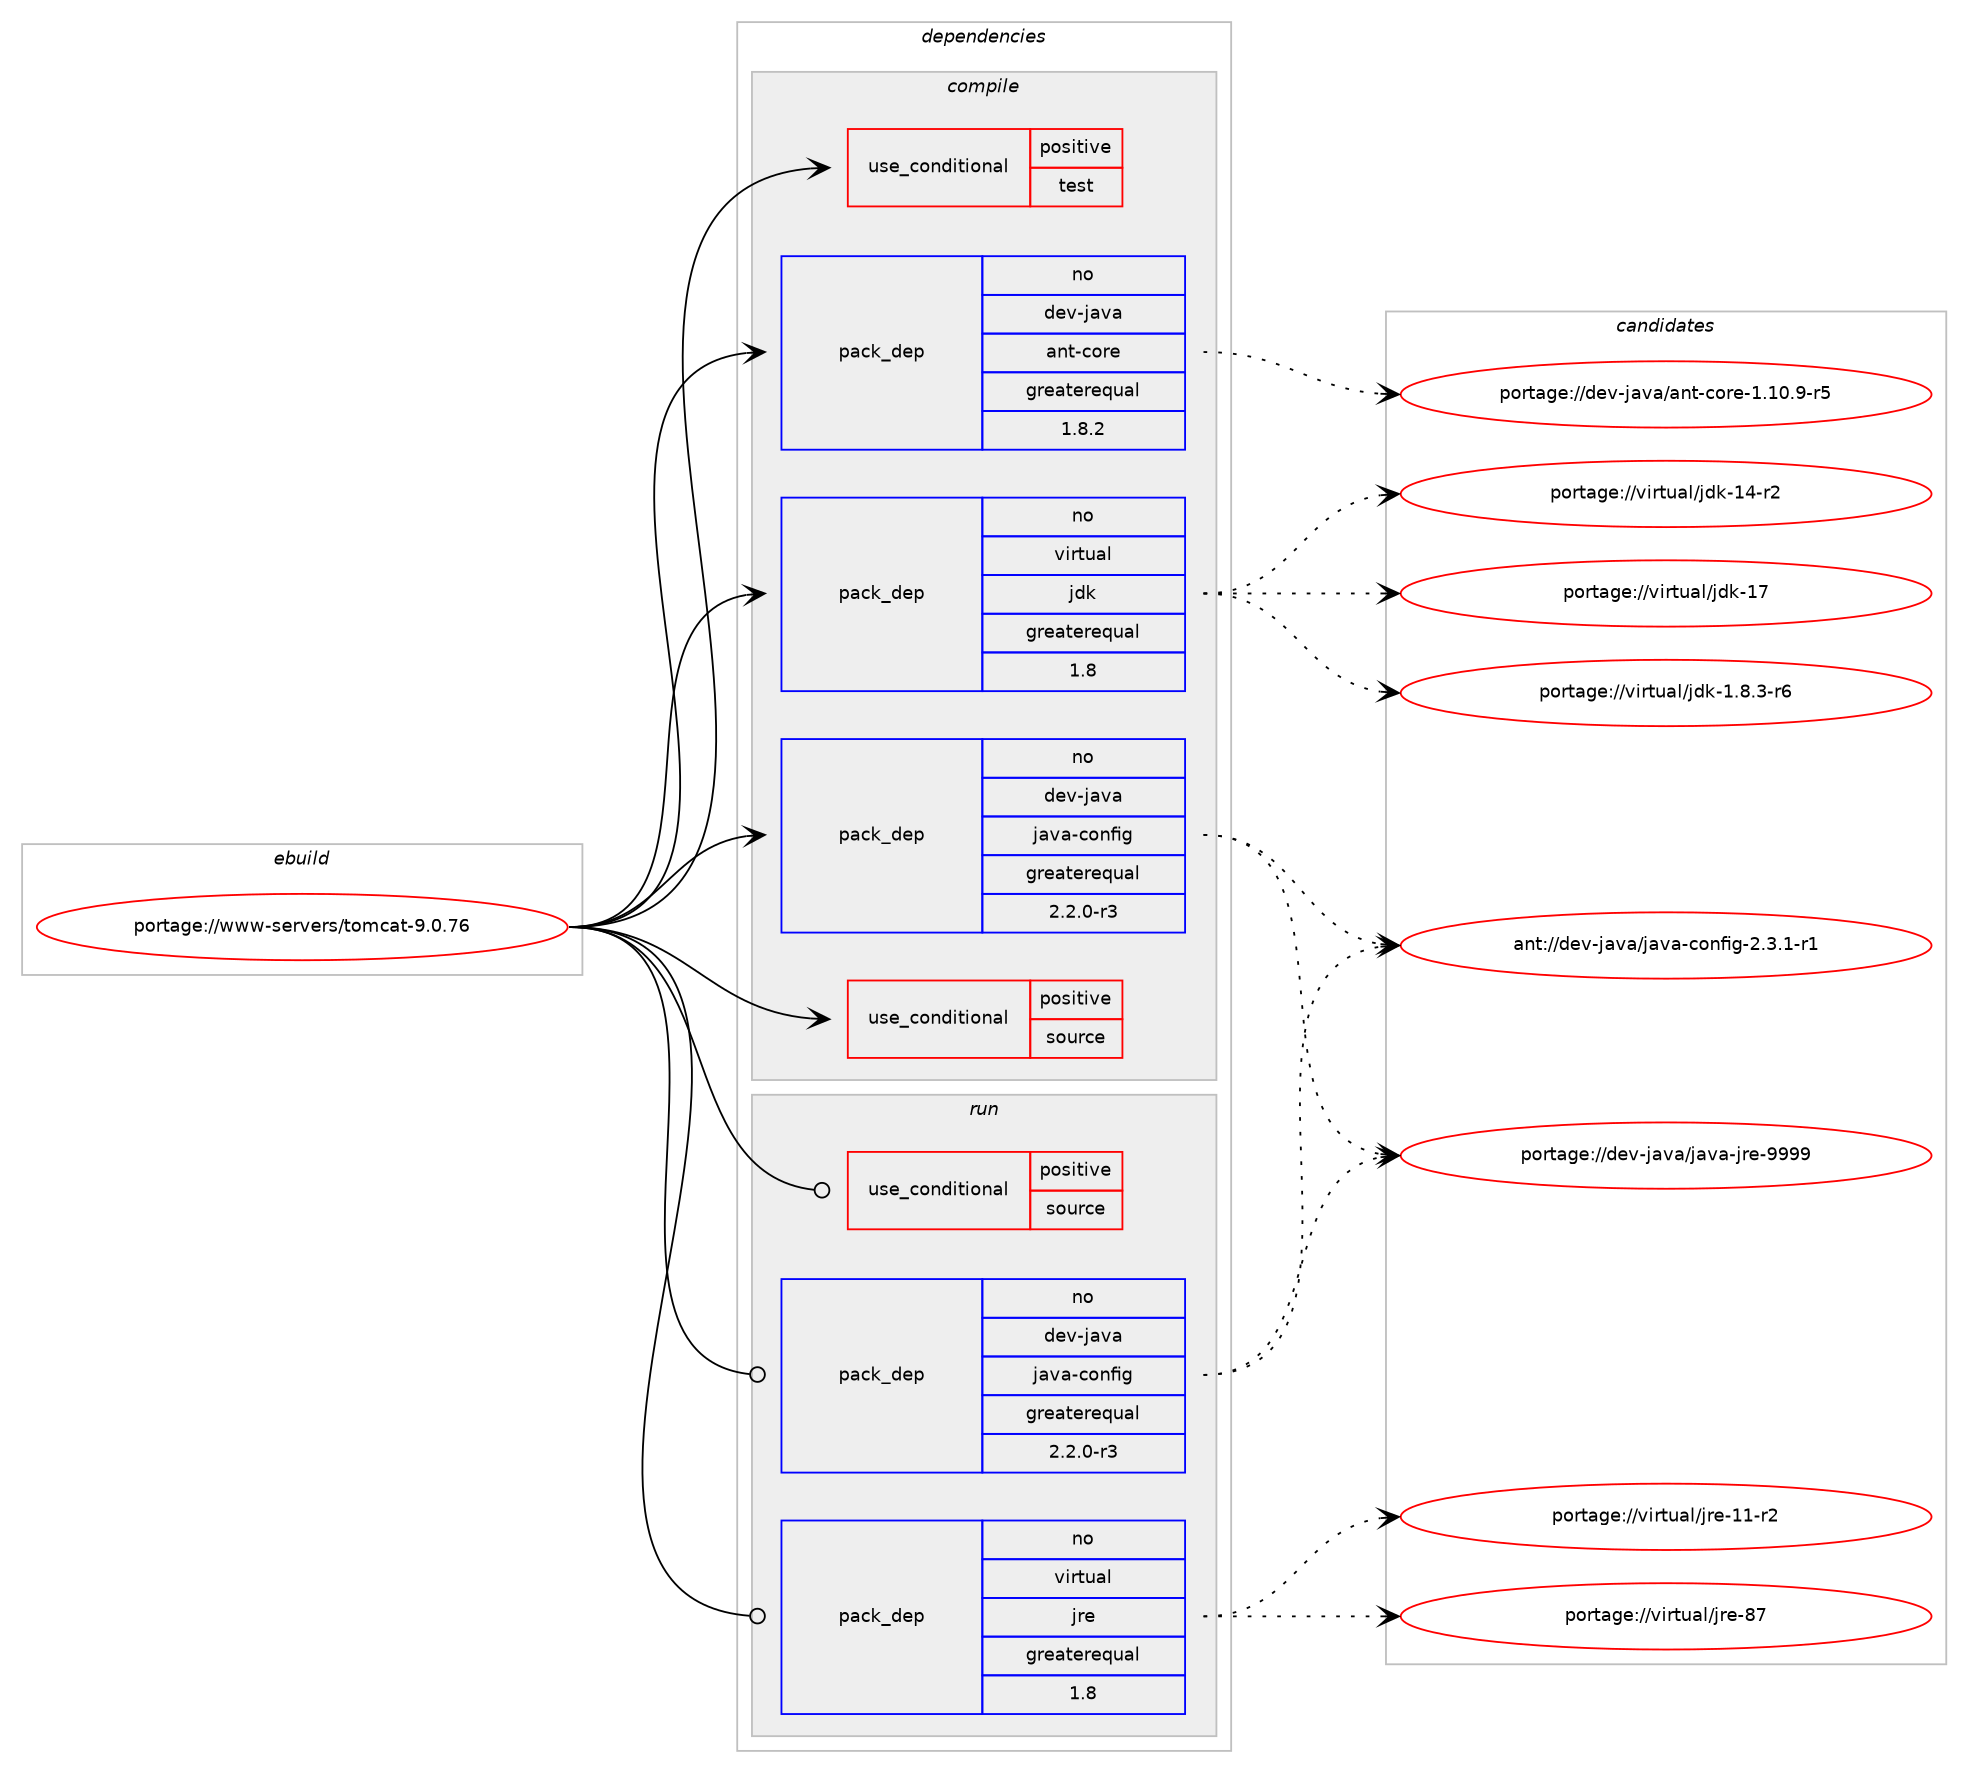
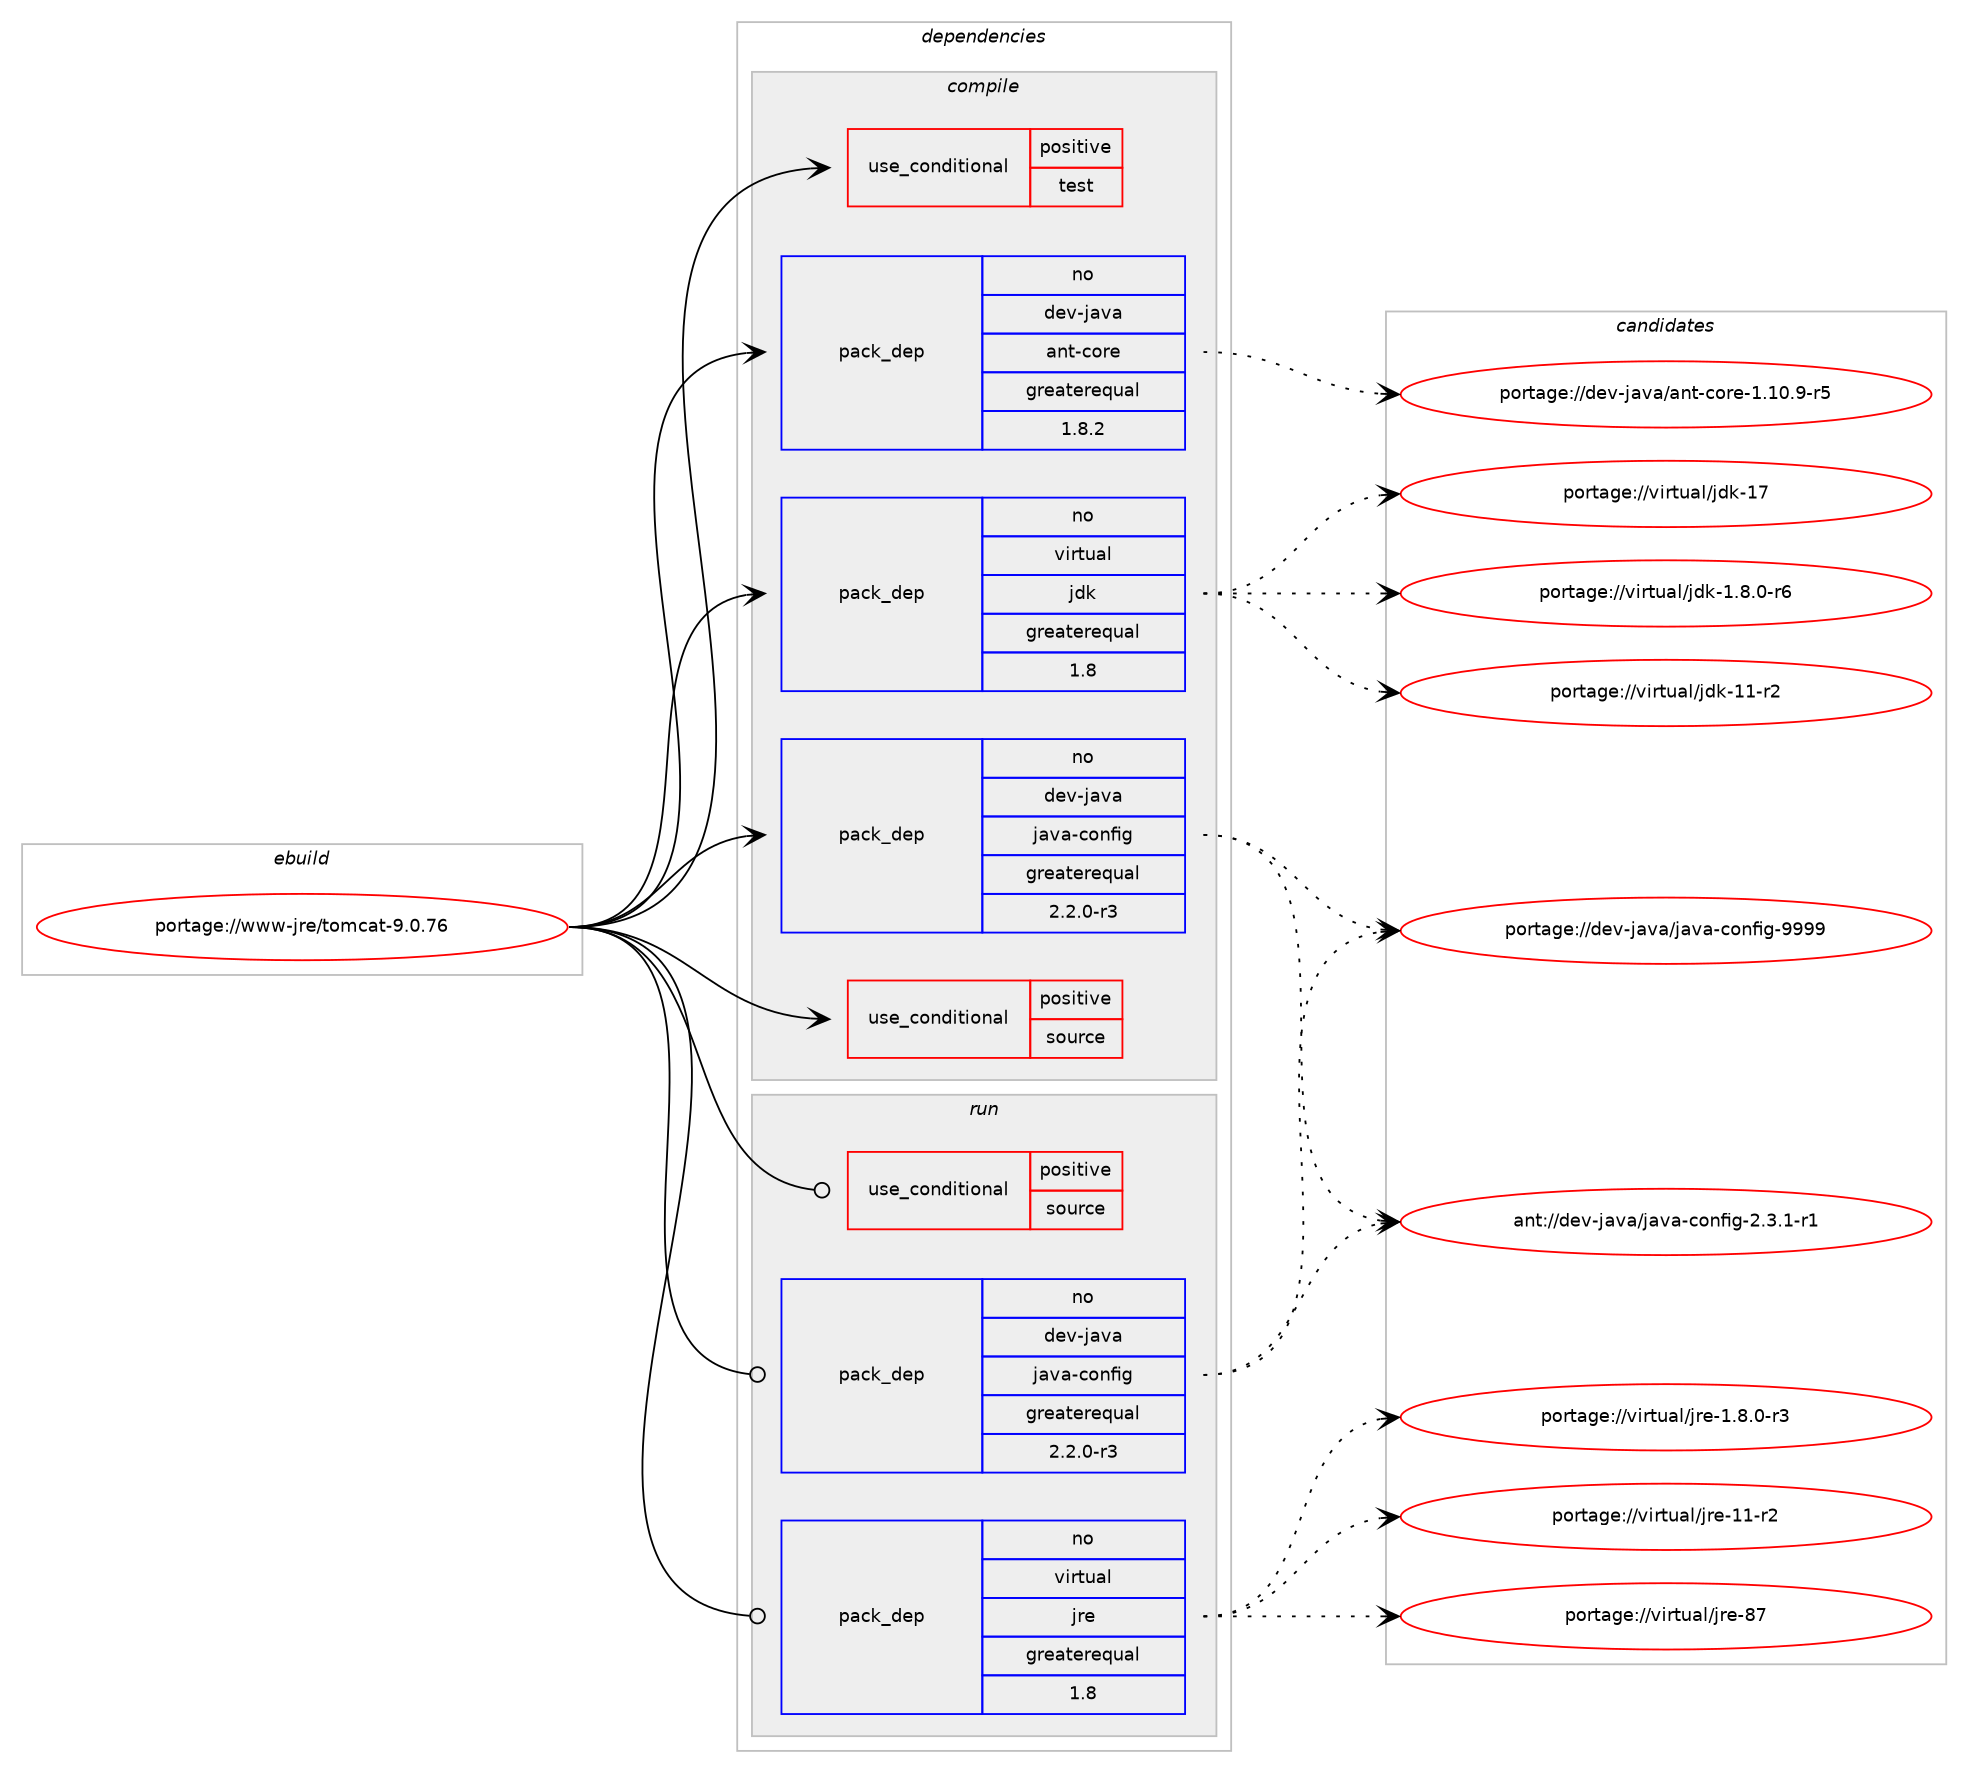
(1666, 494) -> (1666, 693)
(1666, 693) -> (1666, 593)
(302, 927) -> (302, 927)
(1666, 1156) -> (1666, 931)
none -> (1666, 1417)
